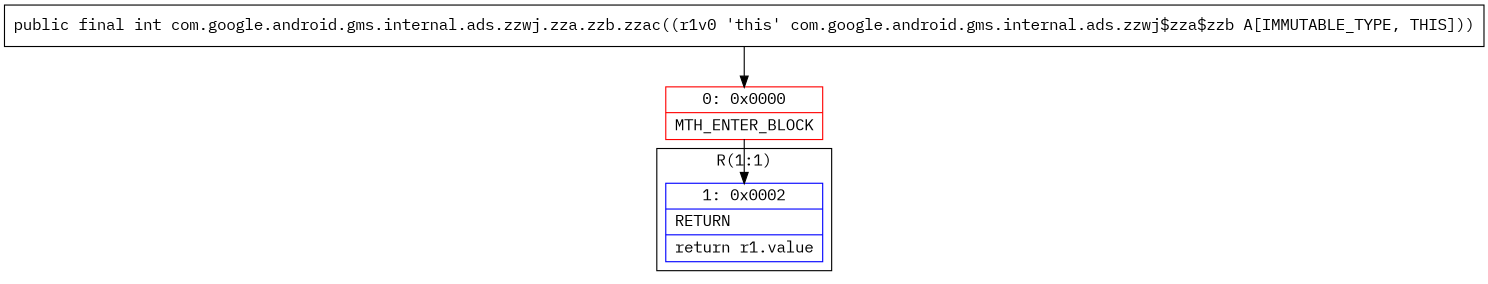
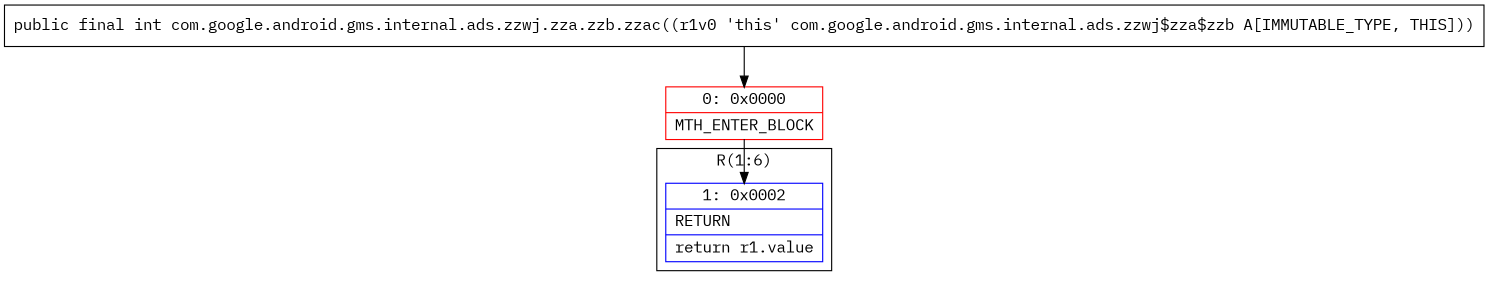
(744, 161) -> (744, 161)
